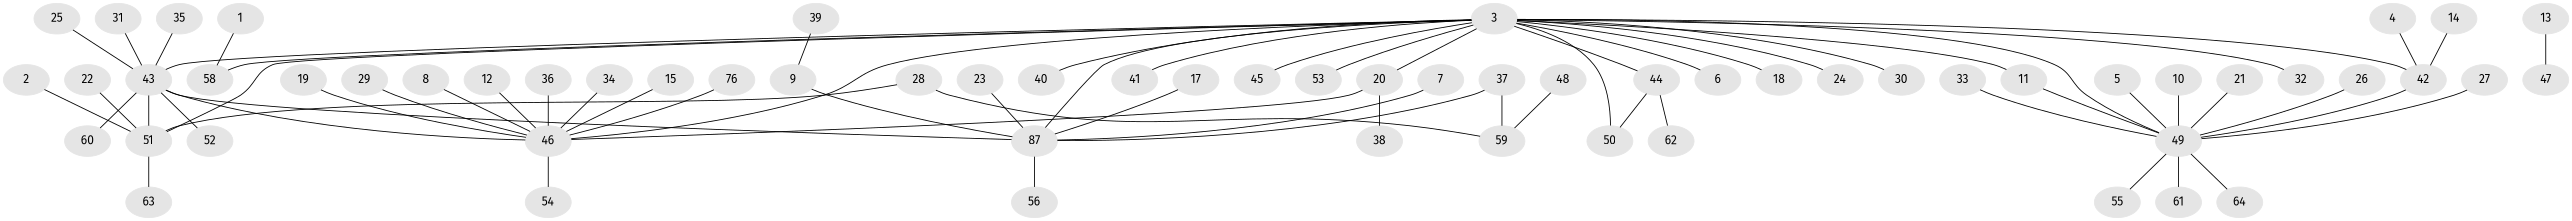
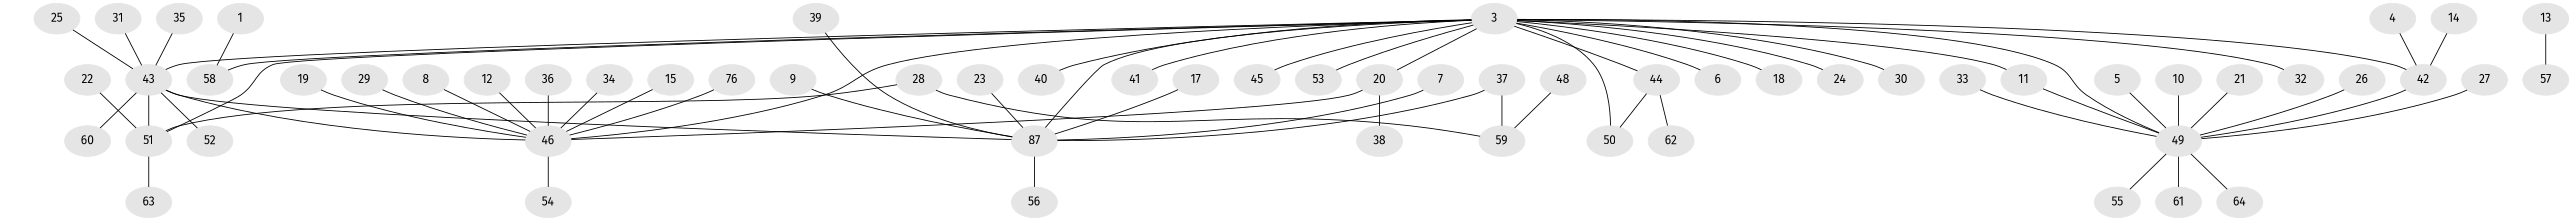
(805, 49) -> (907, 105)
(26, 80) -> none
(2546, 80) -> (2546, 80)
